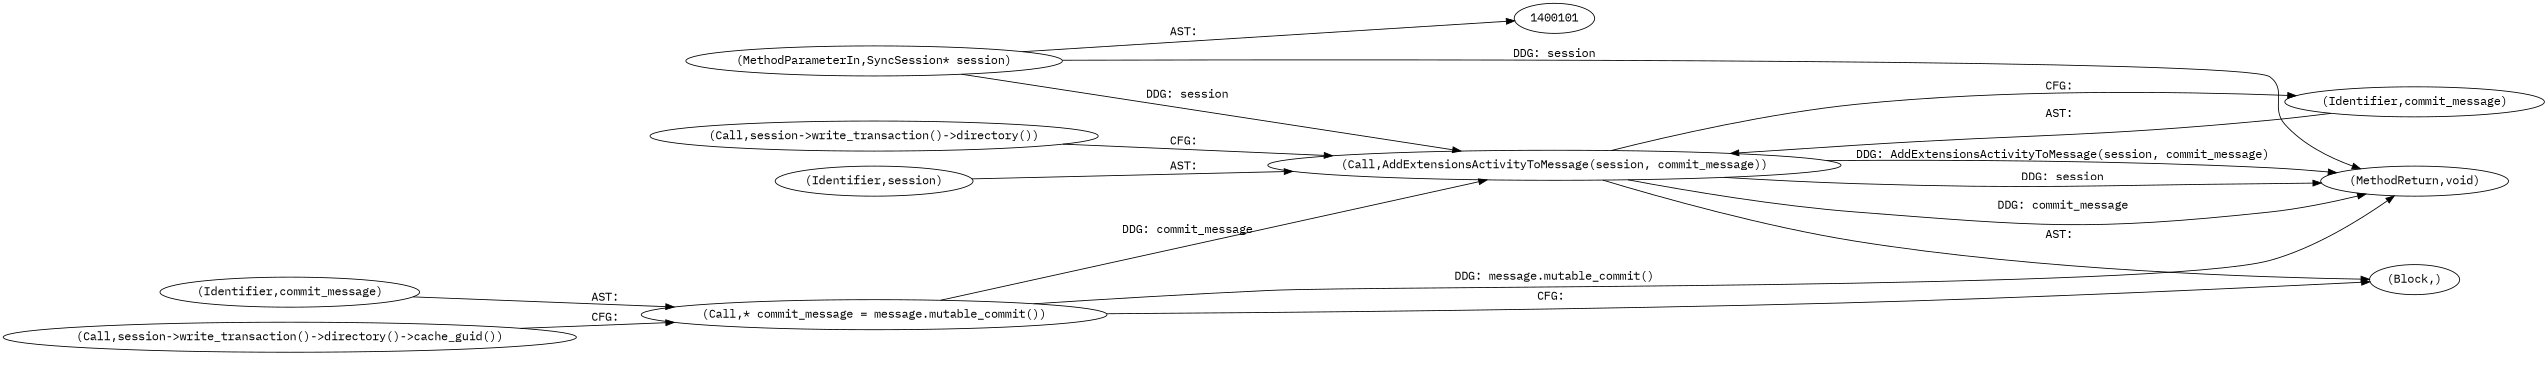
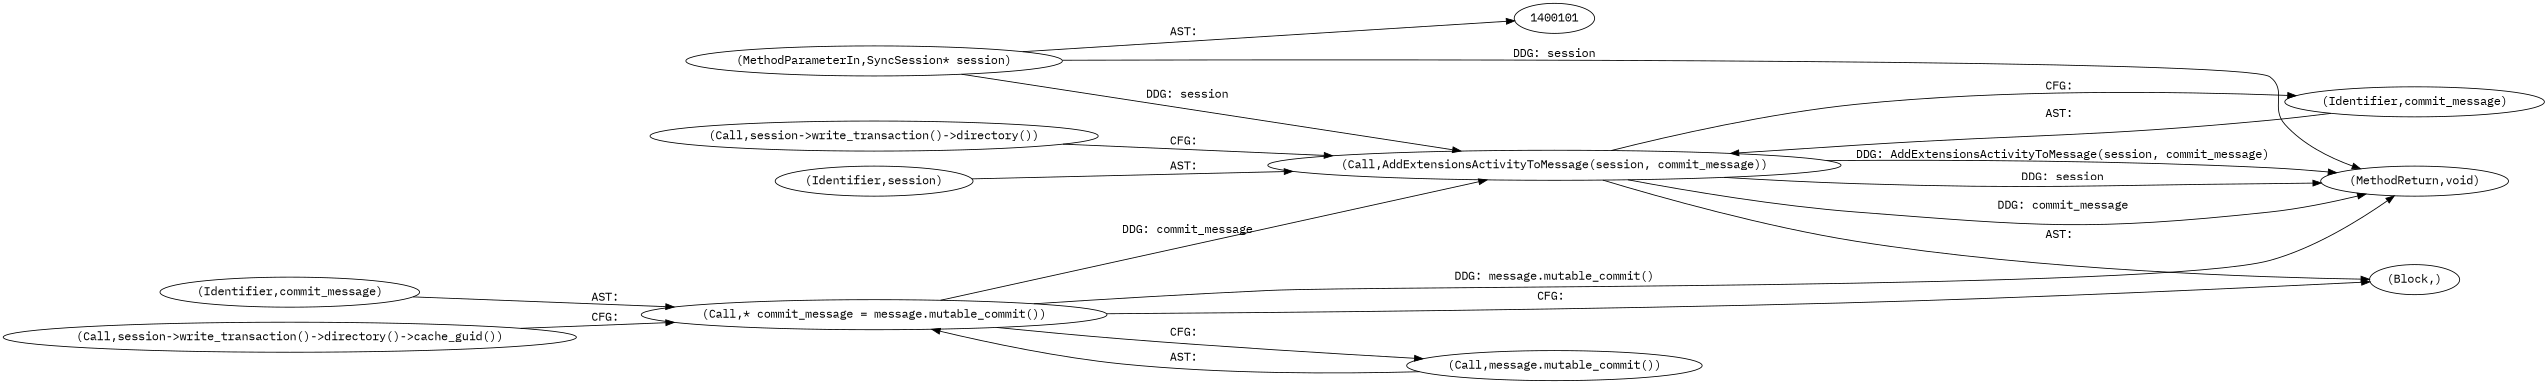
none -> (1554, 366)
